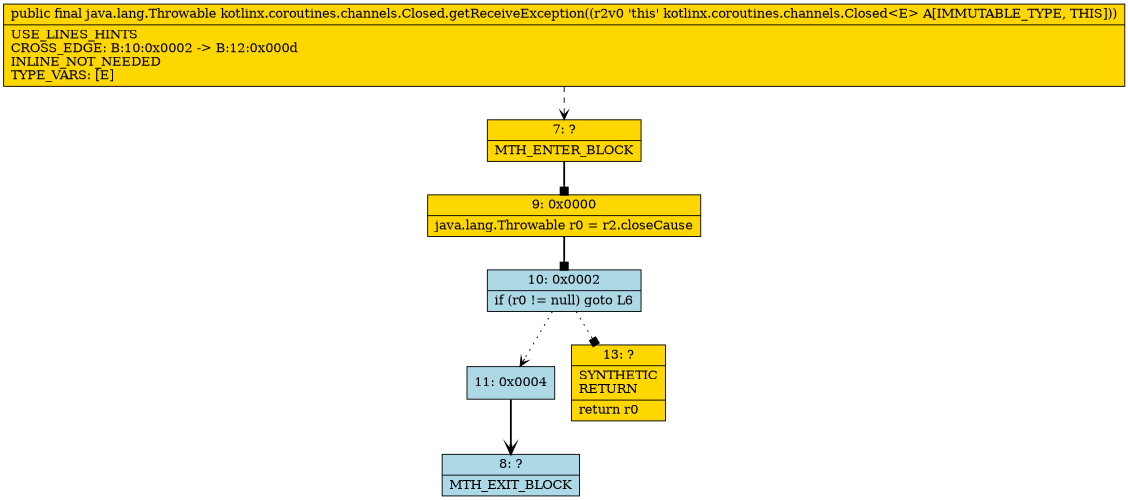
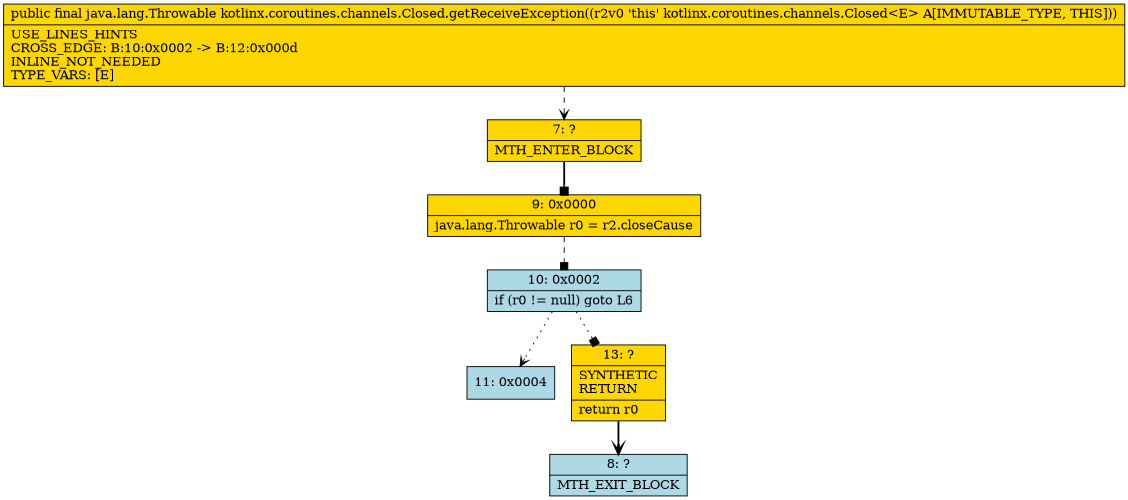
(564, 249) -> (564, 249)
(511, 422) -> (618, 433)
